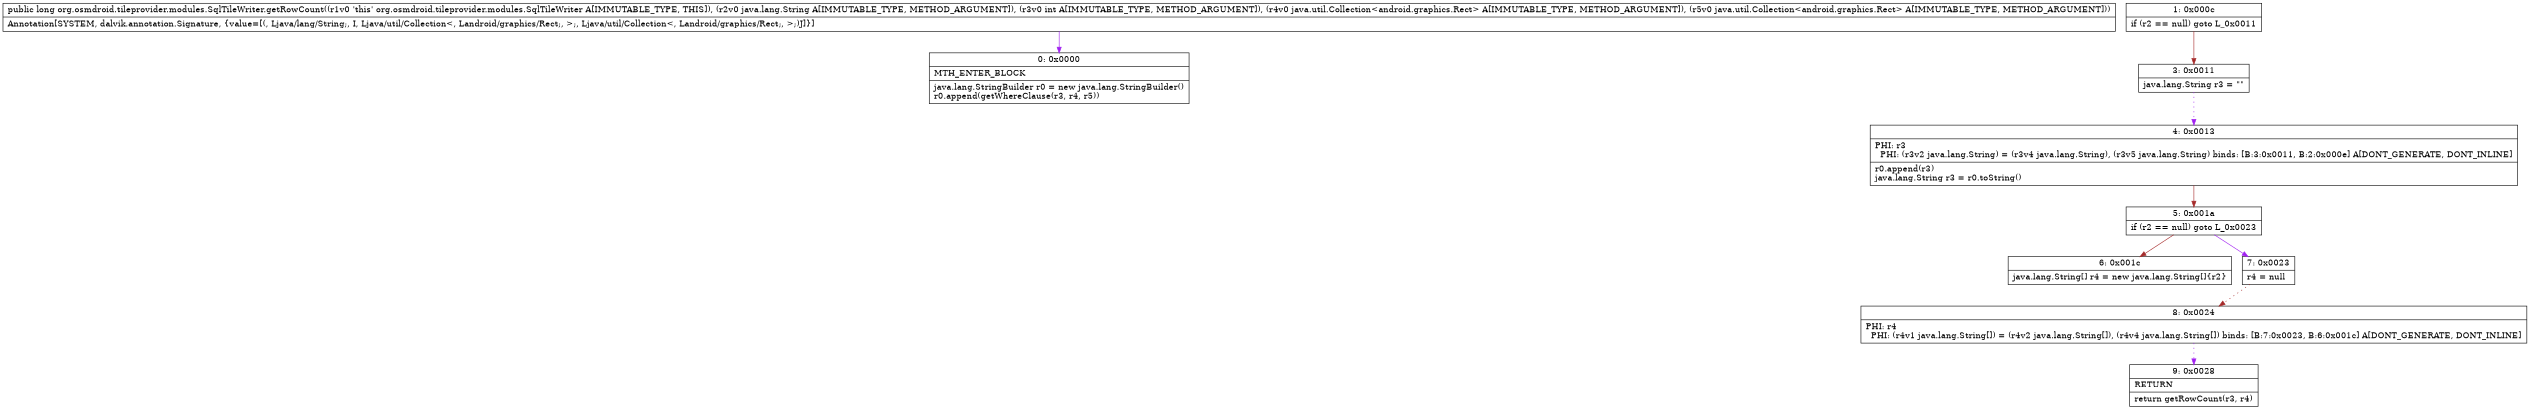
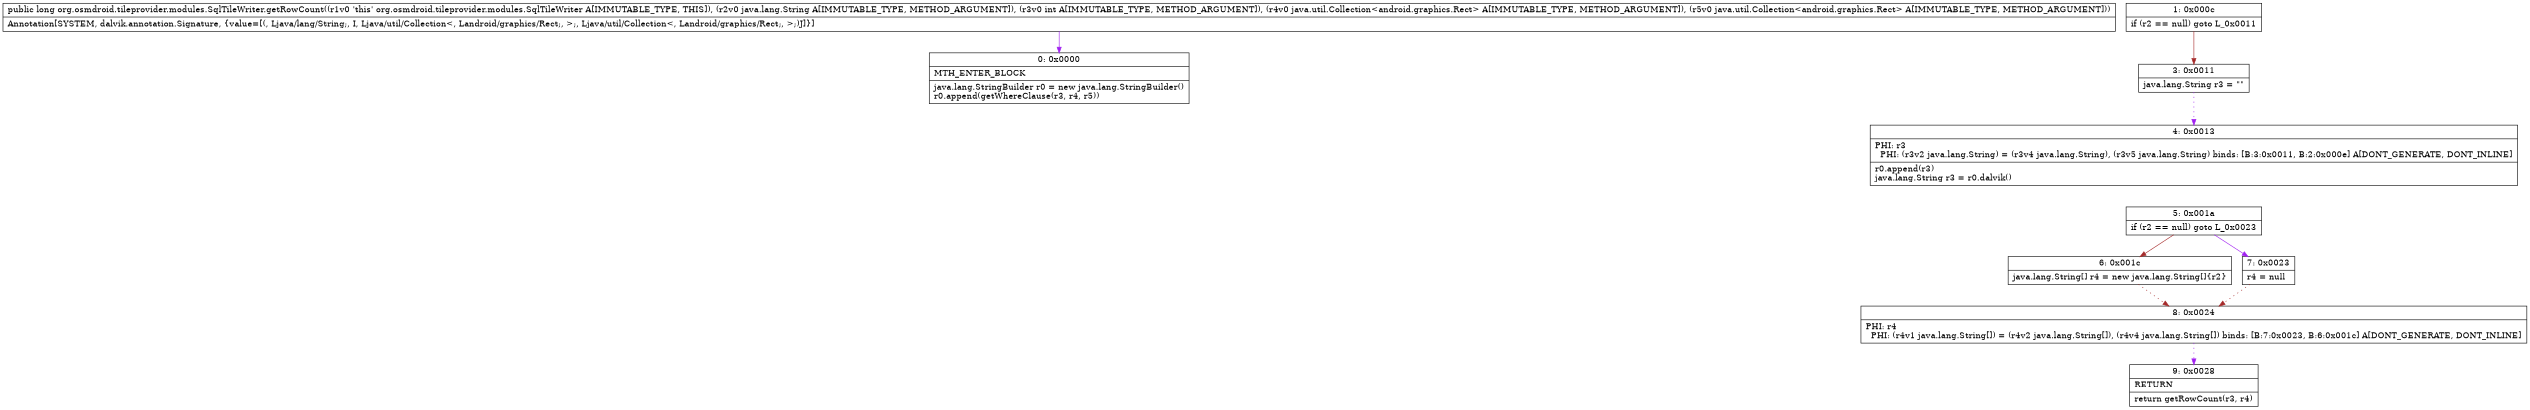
(1948, 178) -> (1943, 178)
(2194, 193) -> none
none -> (2151, 293)
